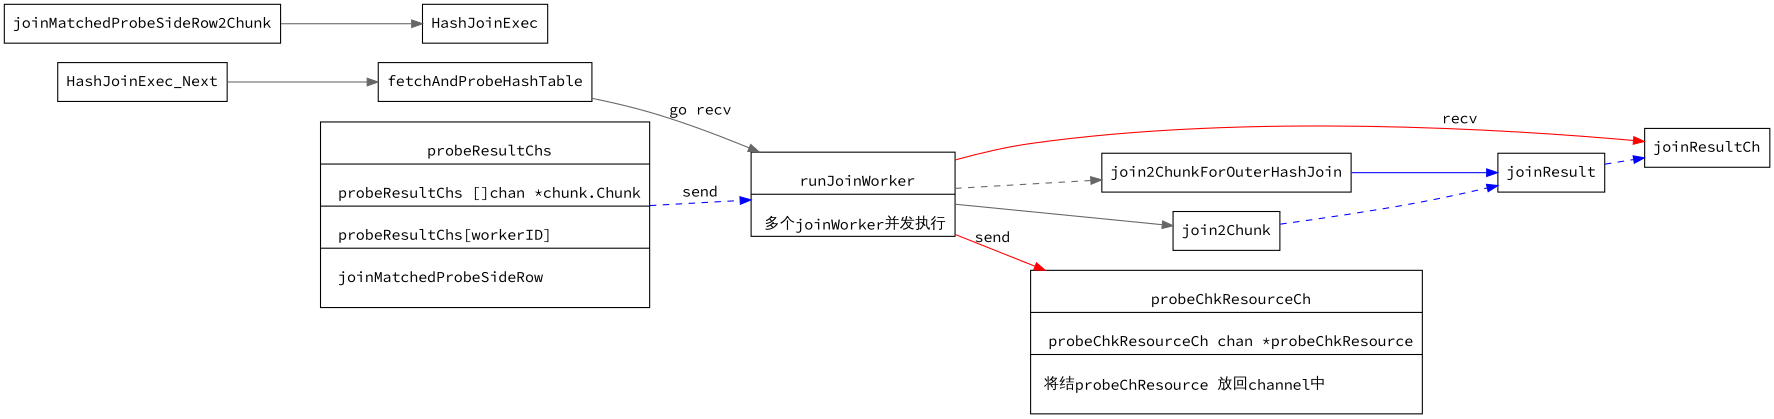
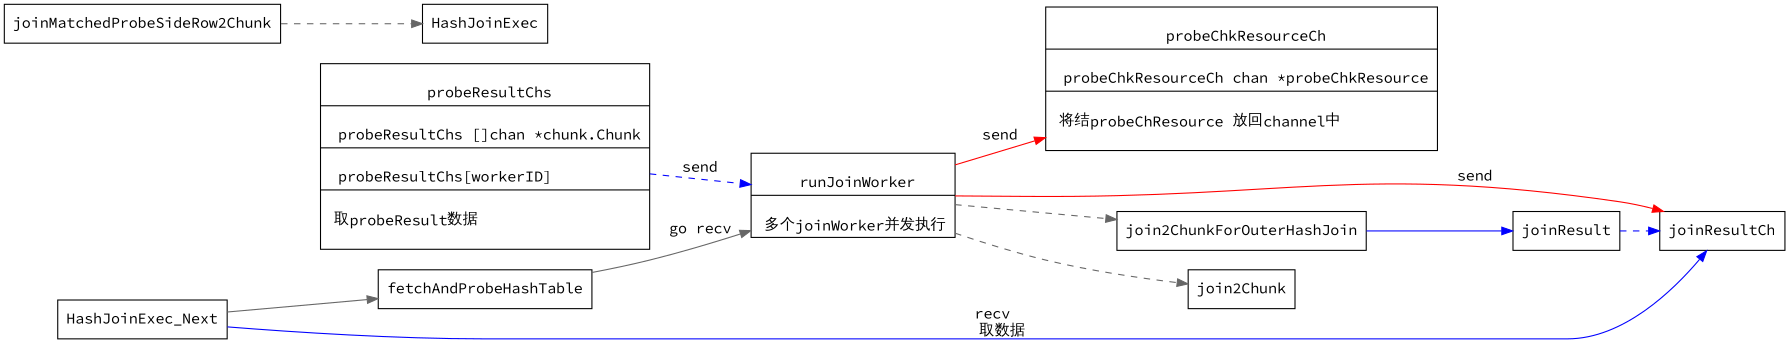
(346, 24) -> (346, 24)
(1460, 119) -> (1475, 176)
(1384, 209) -> none
(1059, 214) -> (1065, 264)
(437, 277) -> (404, 219)
none -> (977, 339)
